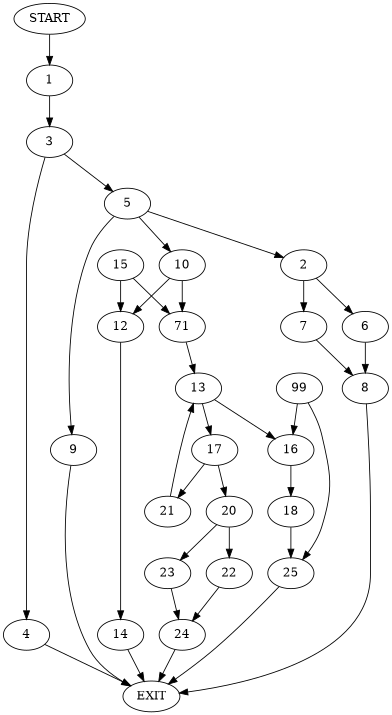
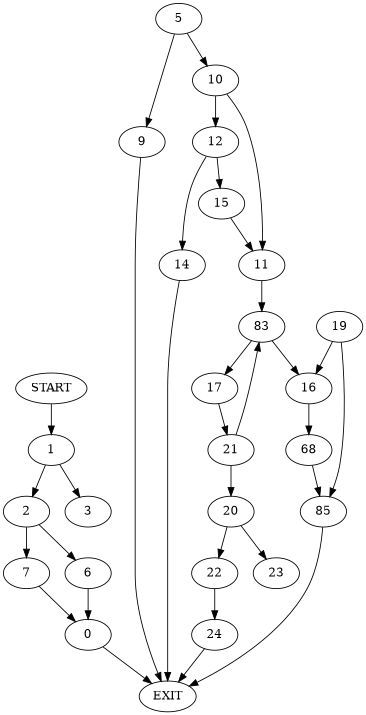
(85, 170) -> none
(211, 233) -> (41, 477)
(121, 292) -> (218, 169)
(182, 327) -> (262, 265)
(198, 388) -> (262, 327)
(299, 388) -> (340, 327)
(365, 388) -> (88, 635)
(221, 476) -> (231, 477)
(291, 512) -> (309, 450)
(291, 573) -> (323, 512)
(174, 600) -> none
(27, 635) -> none
